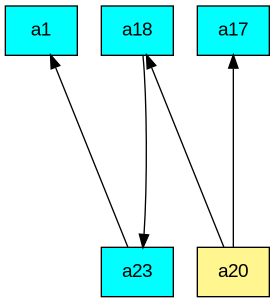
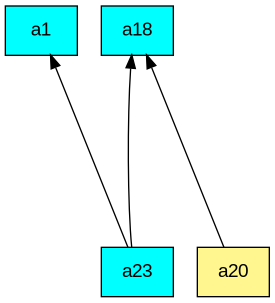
(233, 31) -> none
(146, 144) -> (128, 158)
